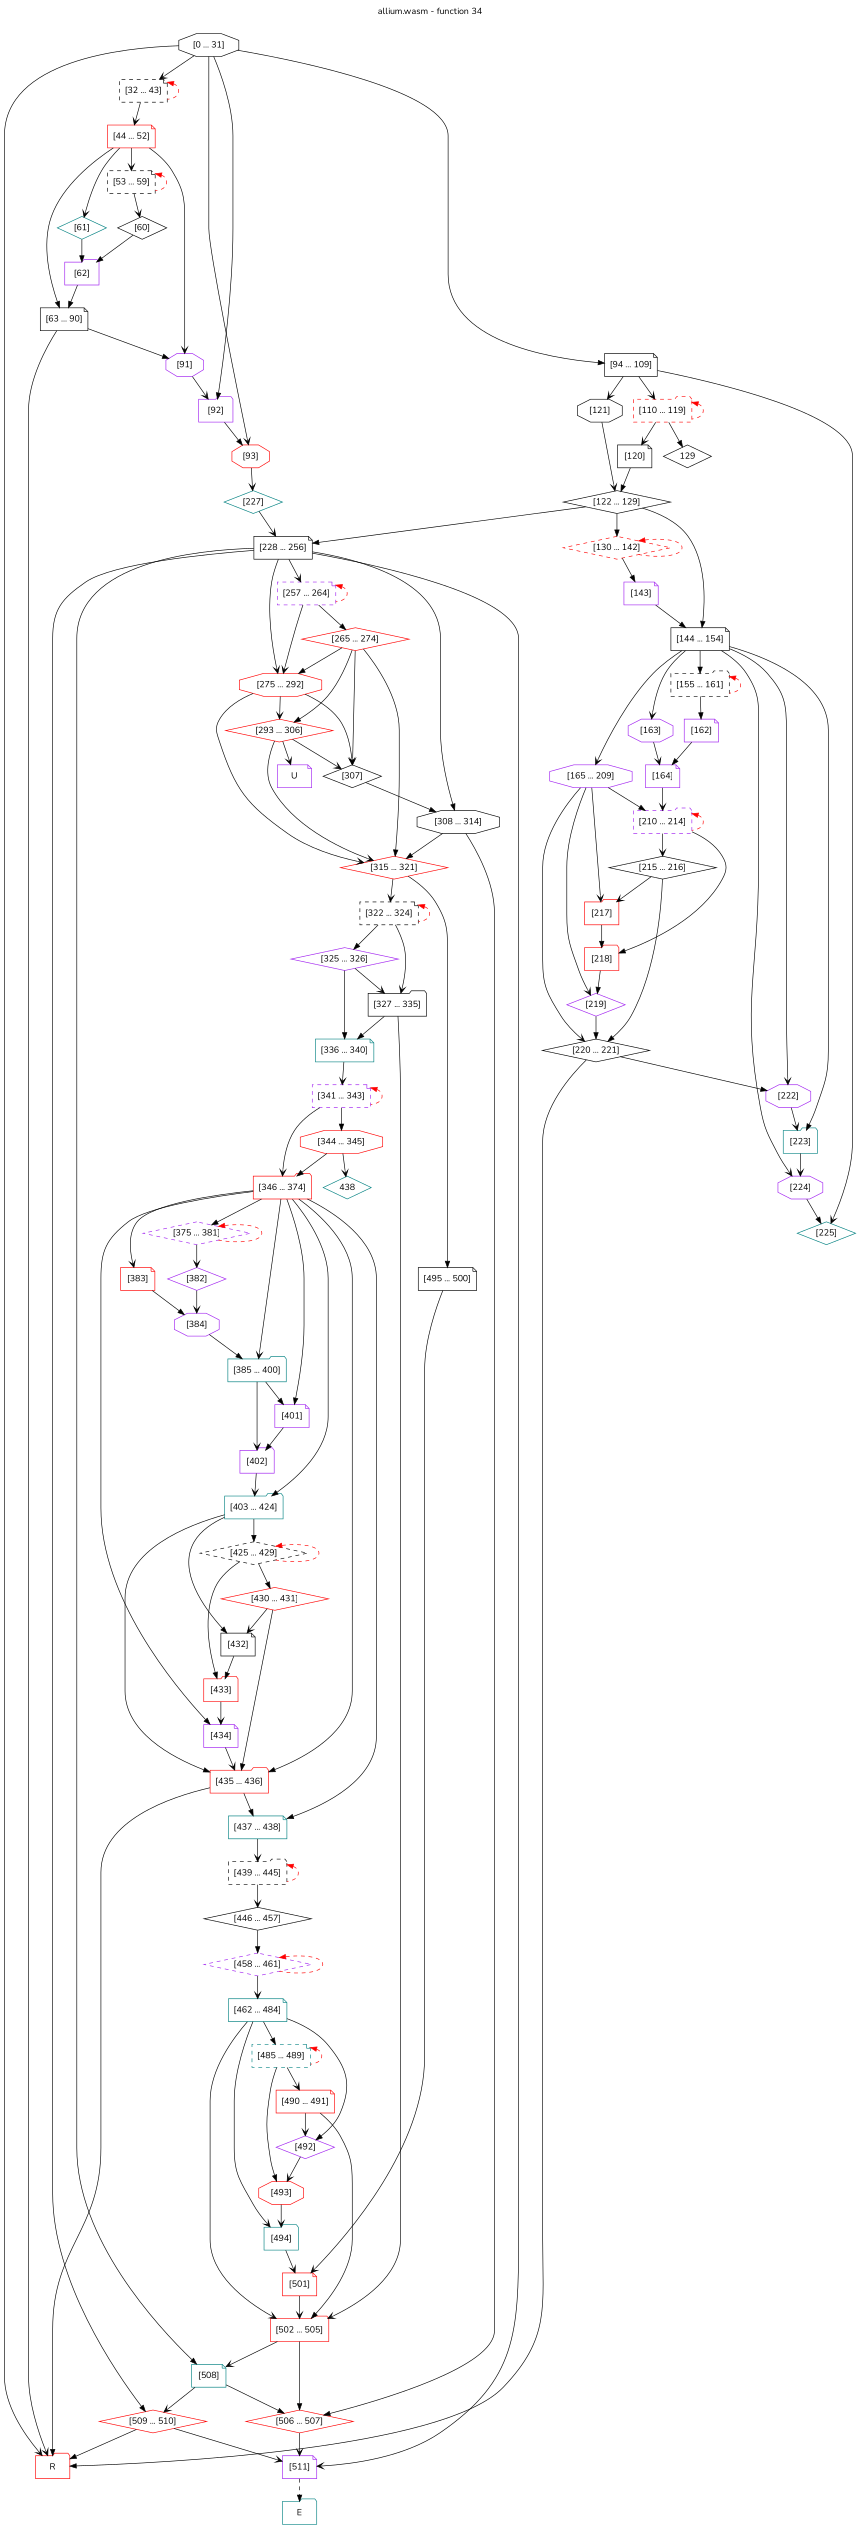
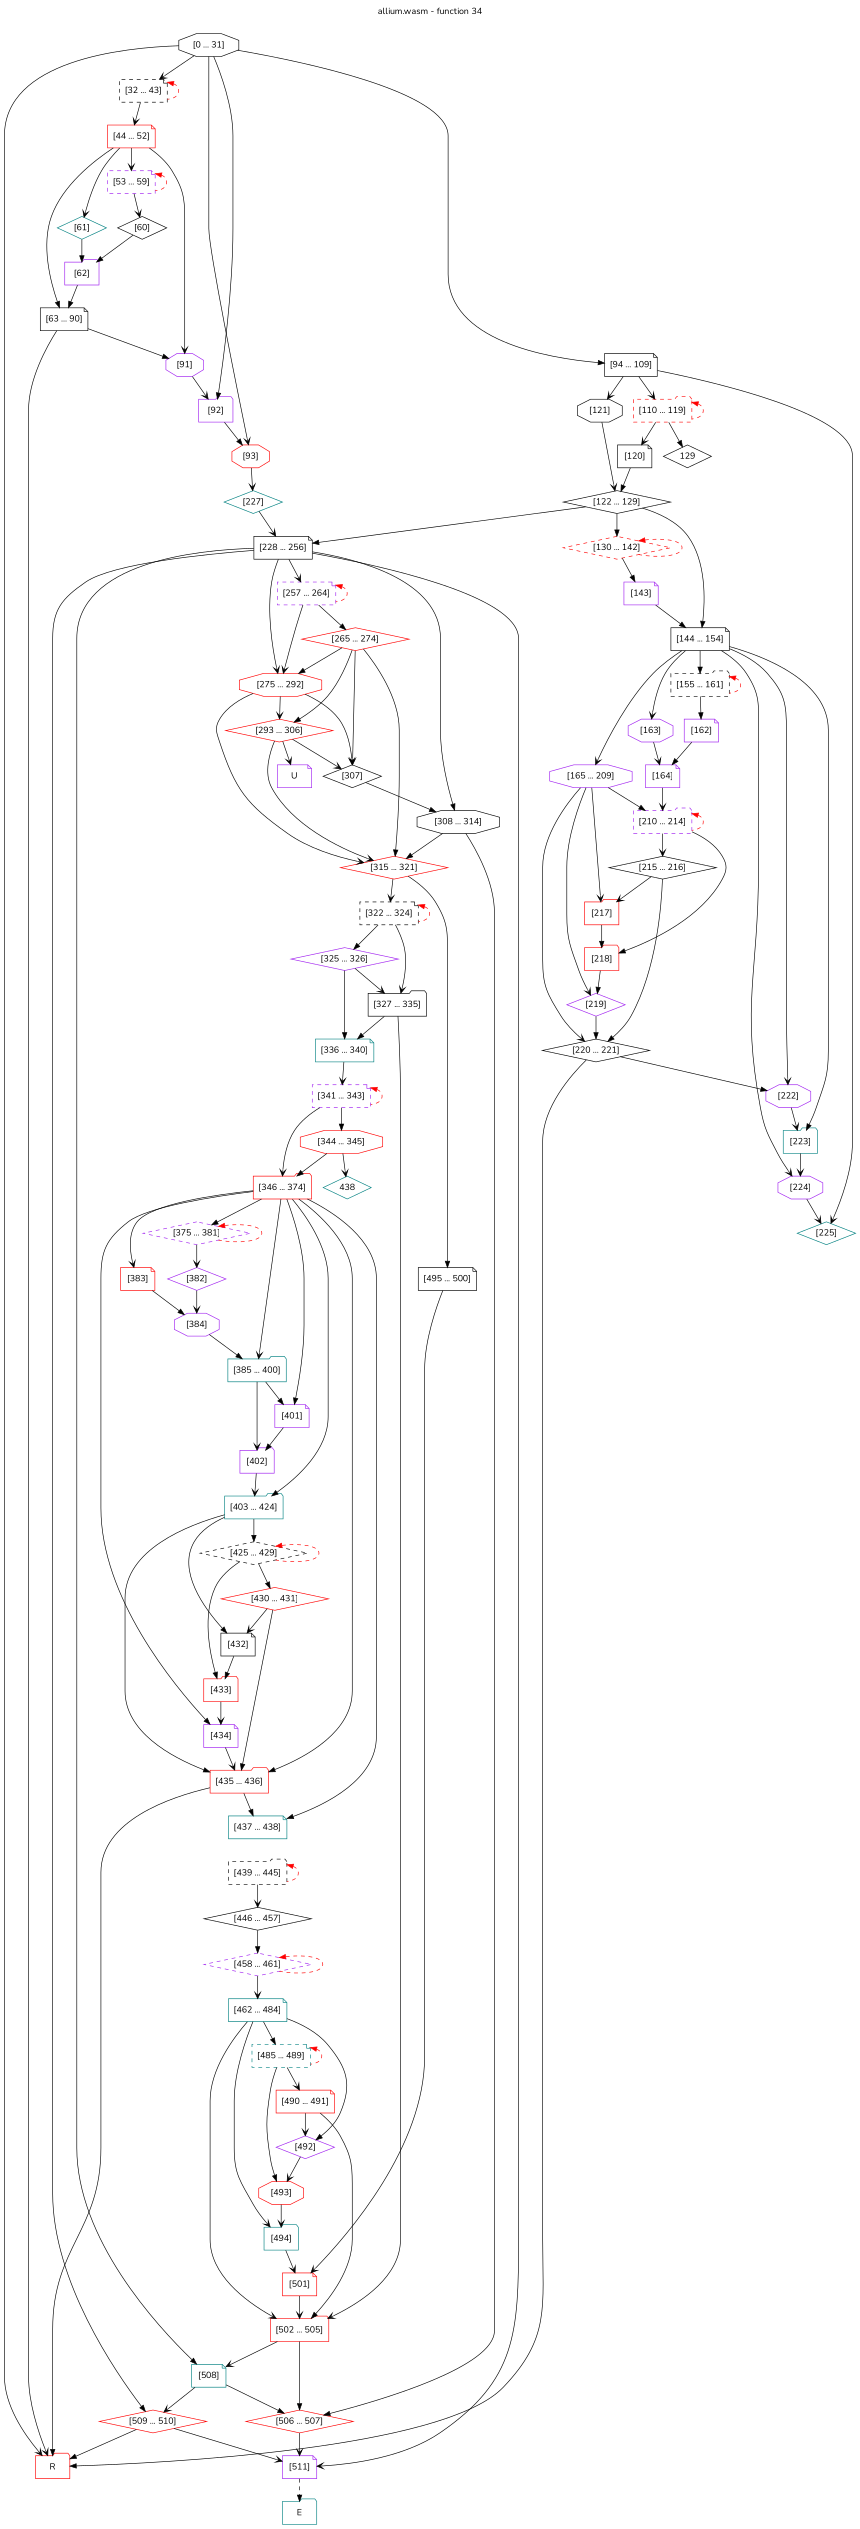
(131, 182) -> (131, 182)
(812, 1209) -> (812, 1209)
(258, 1847) -> none
